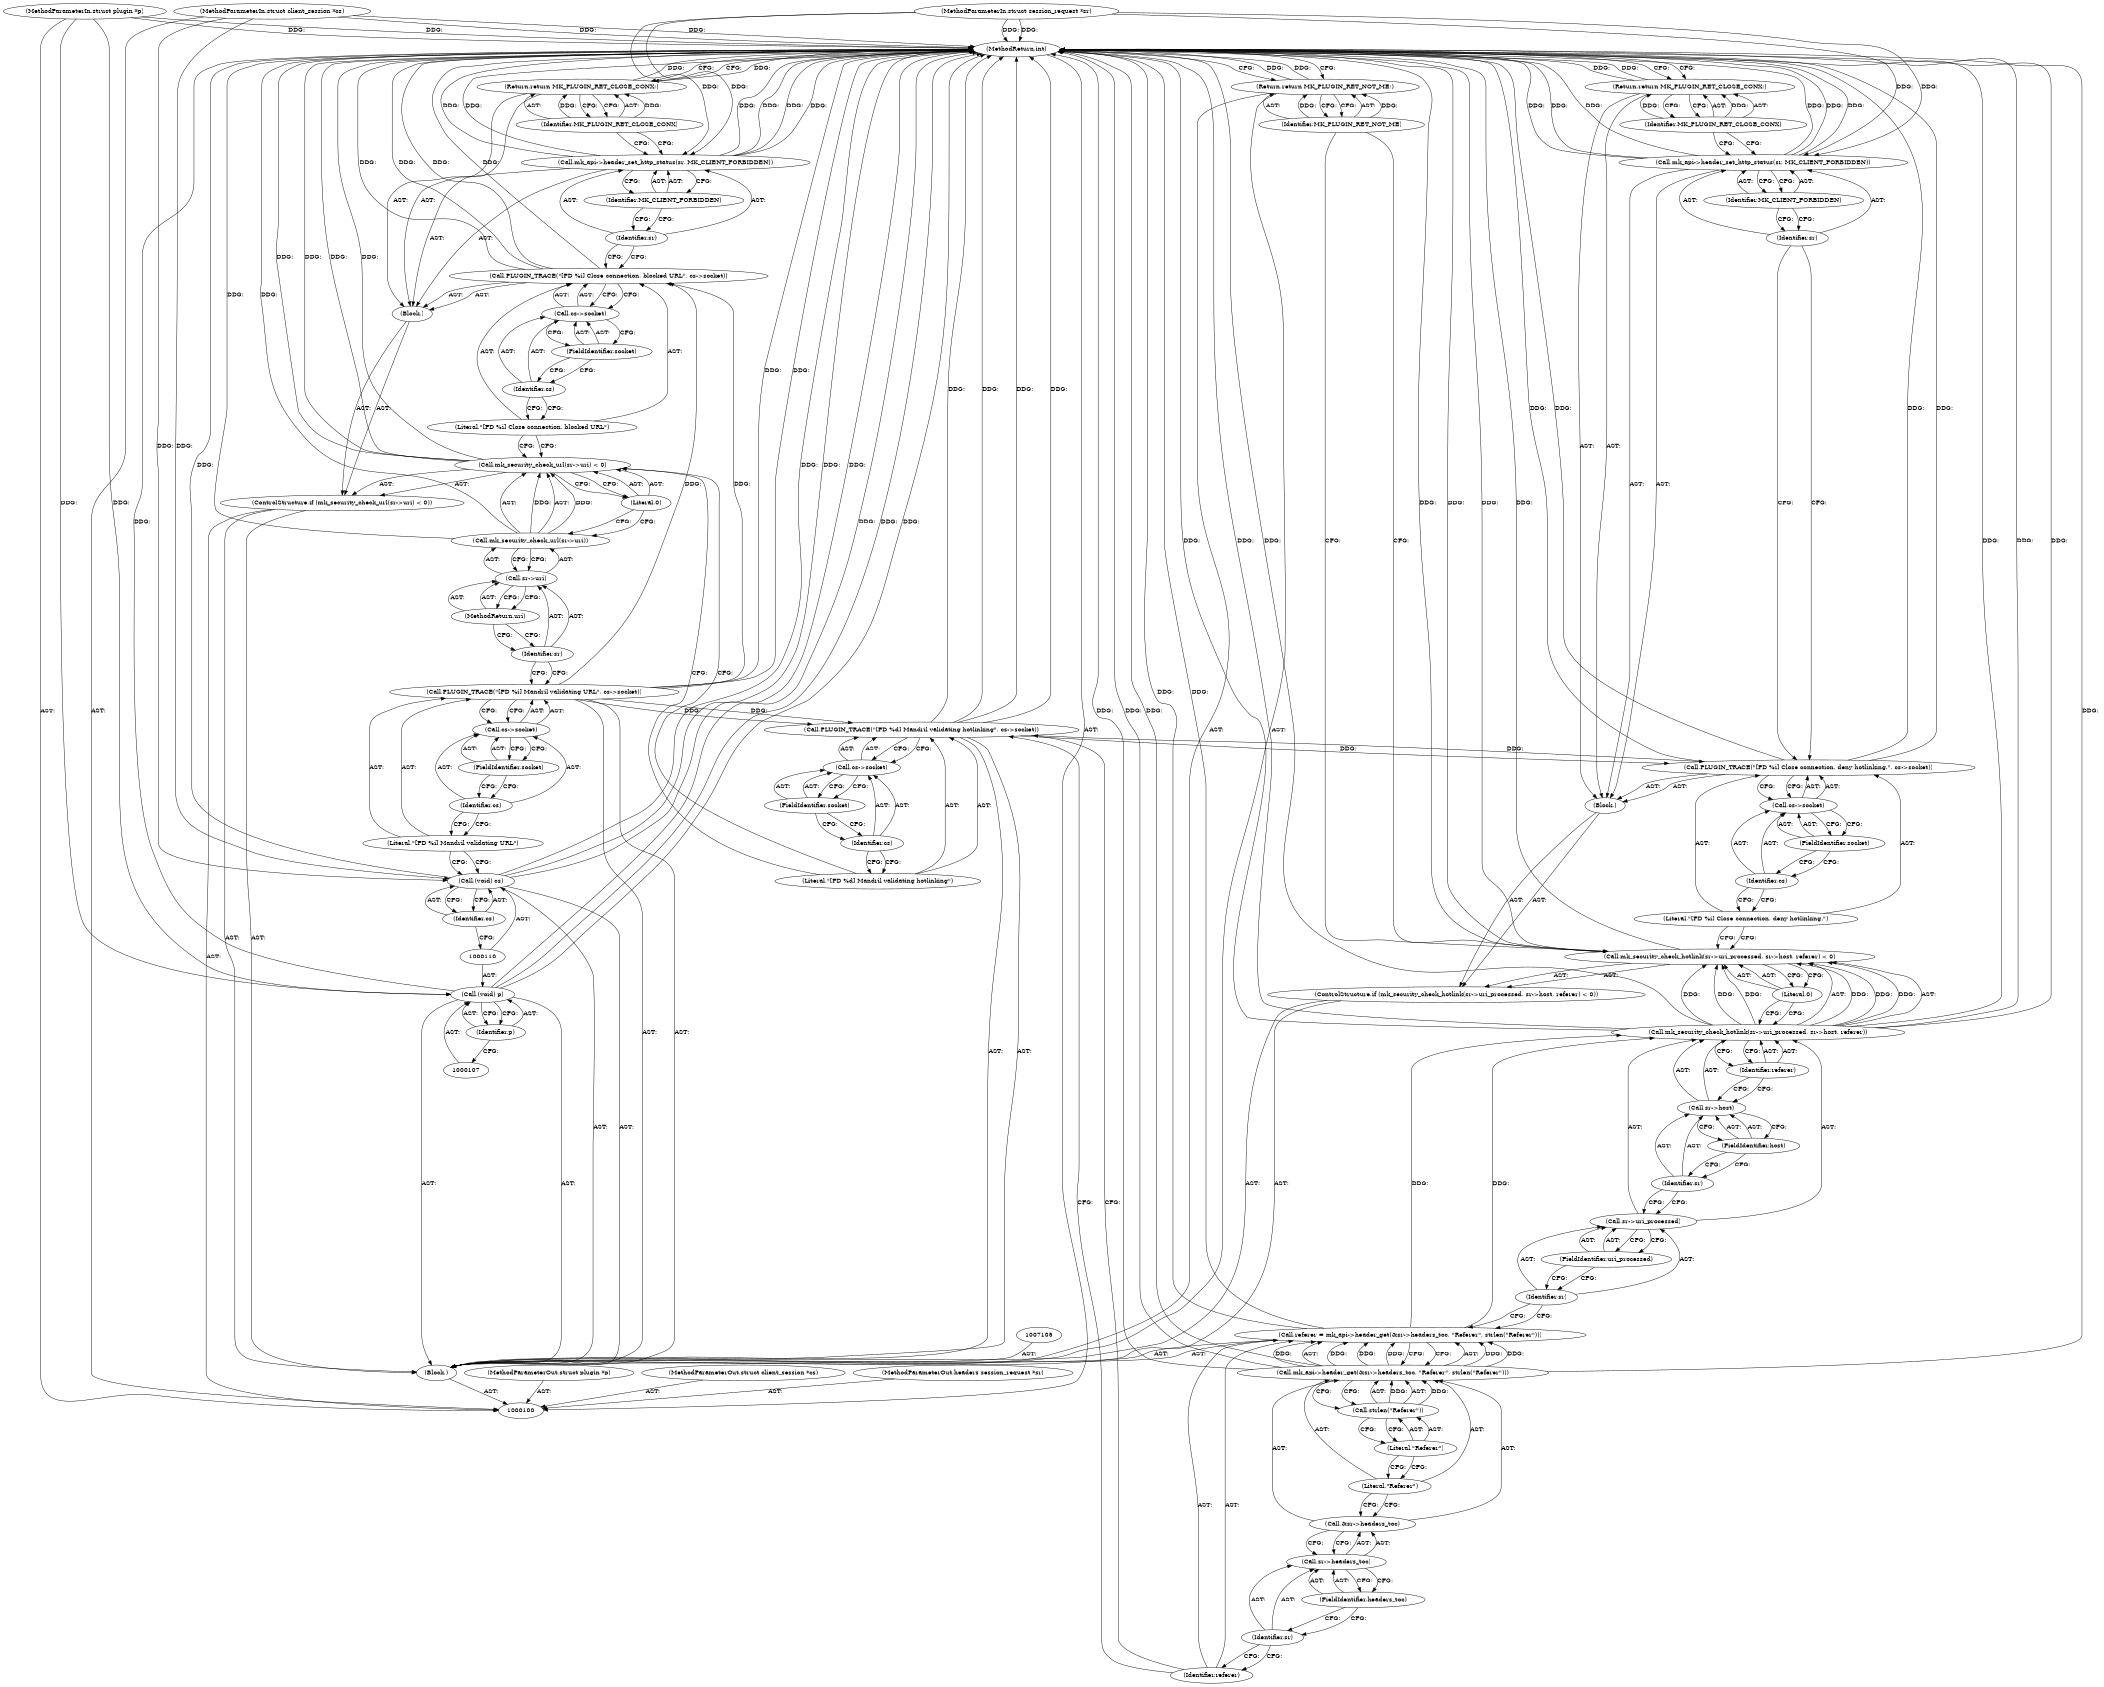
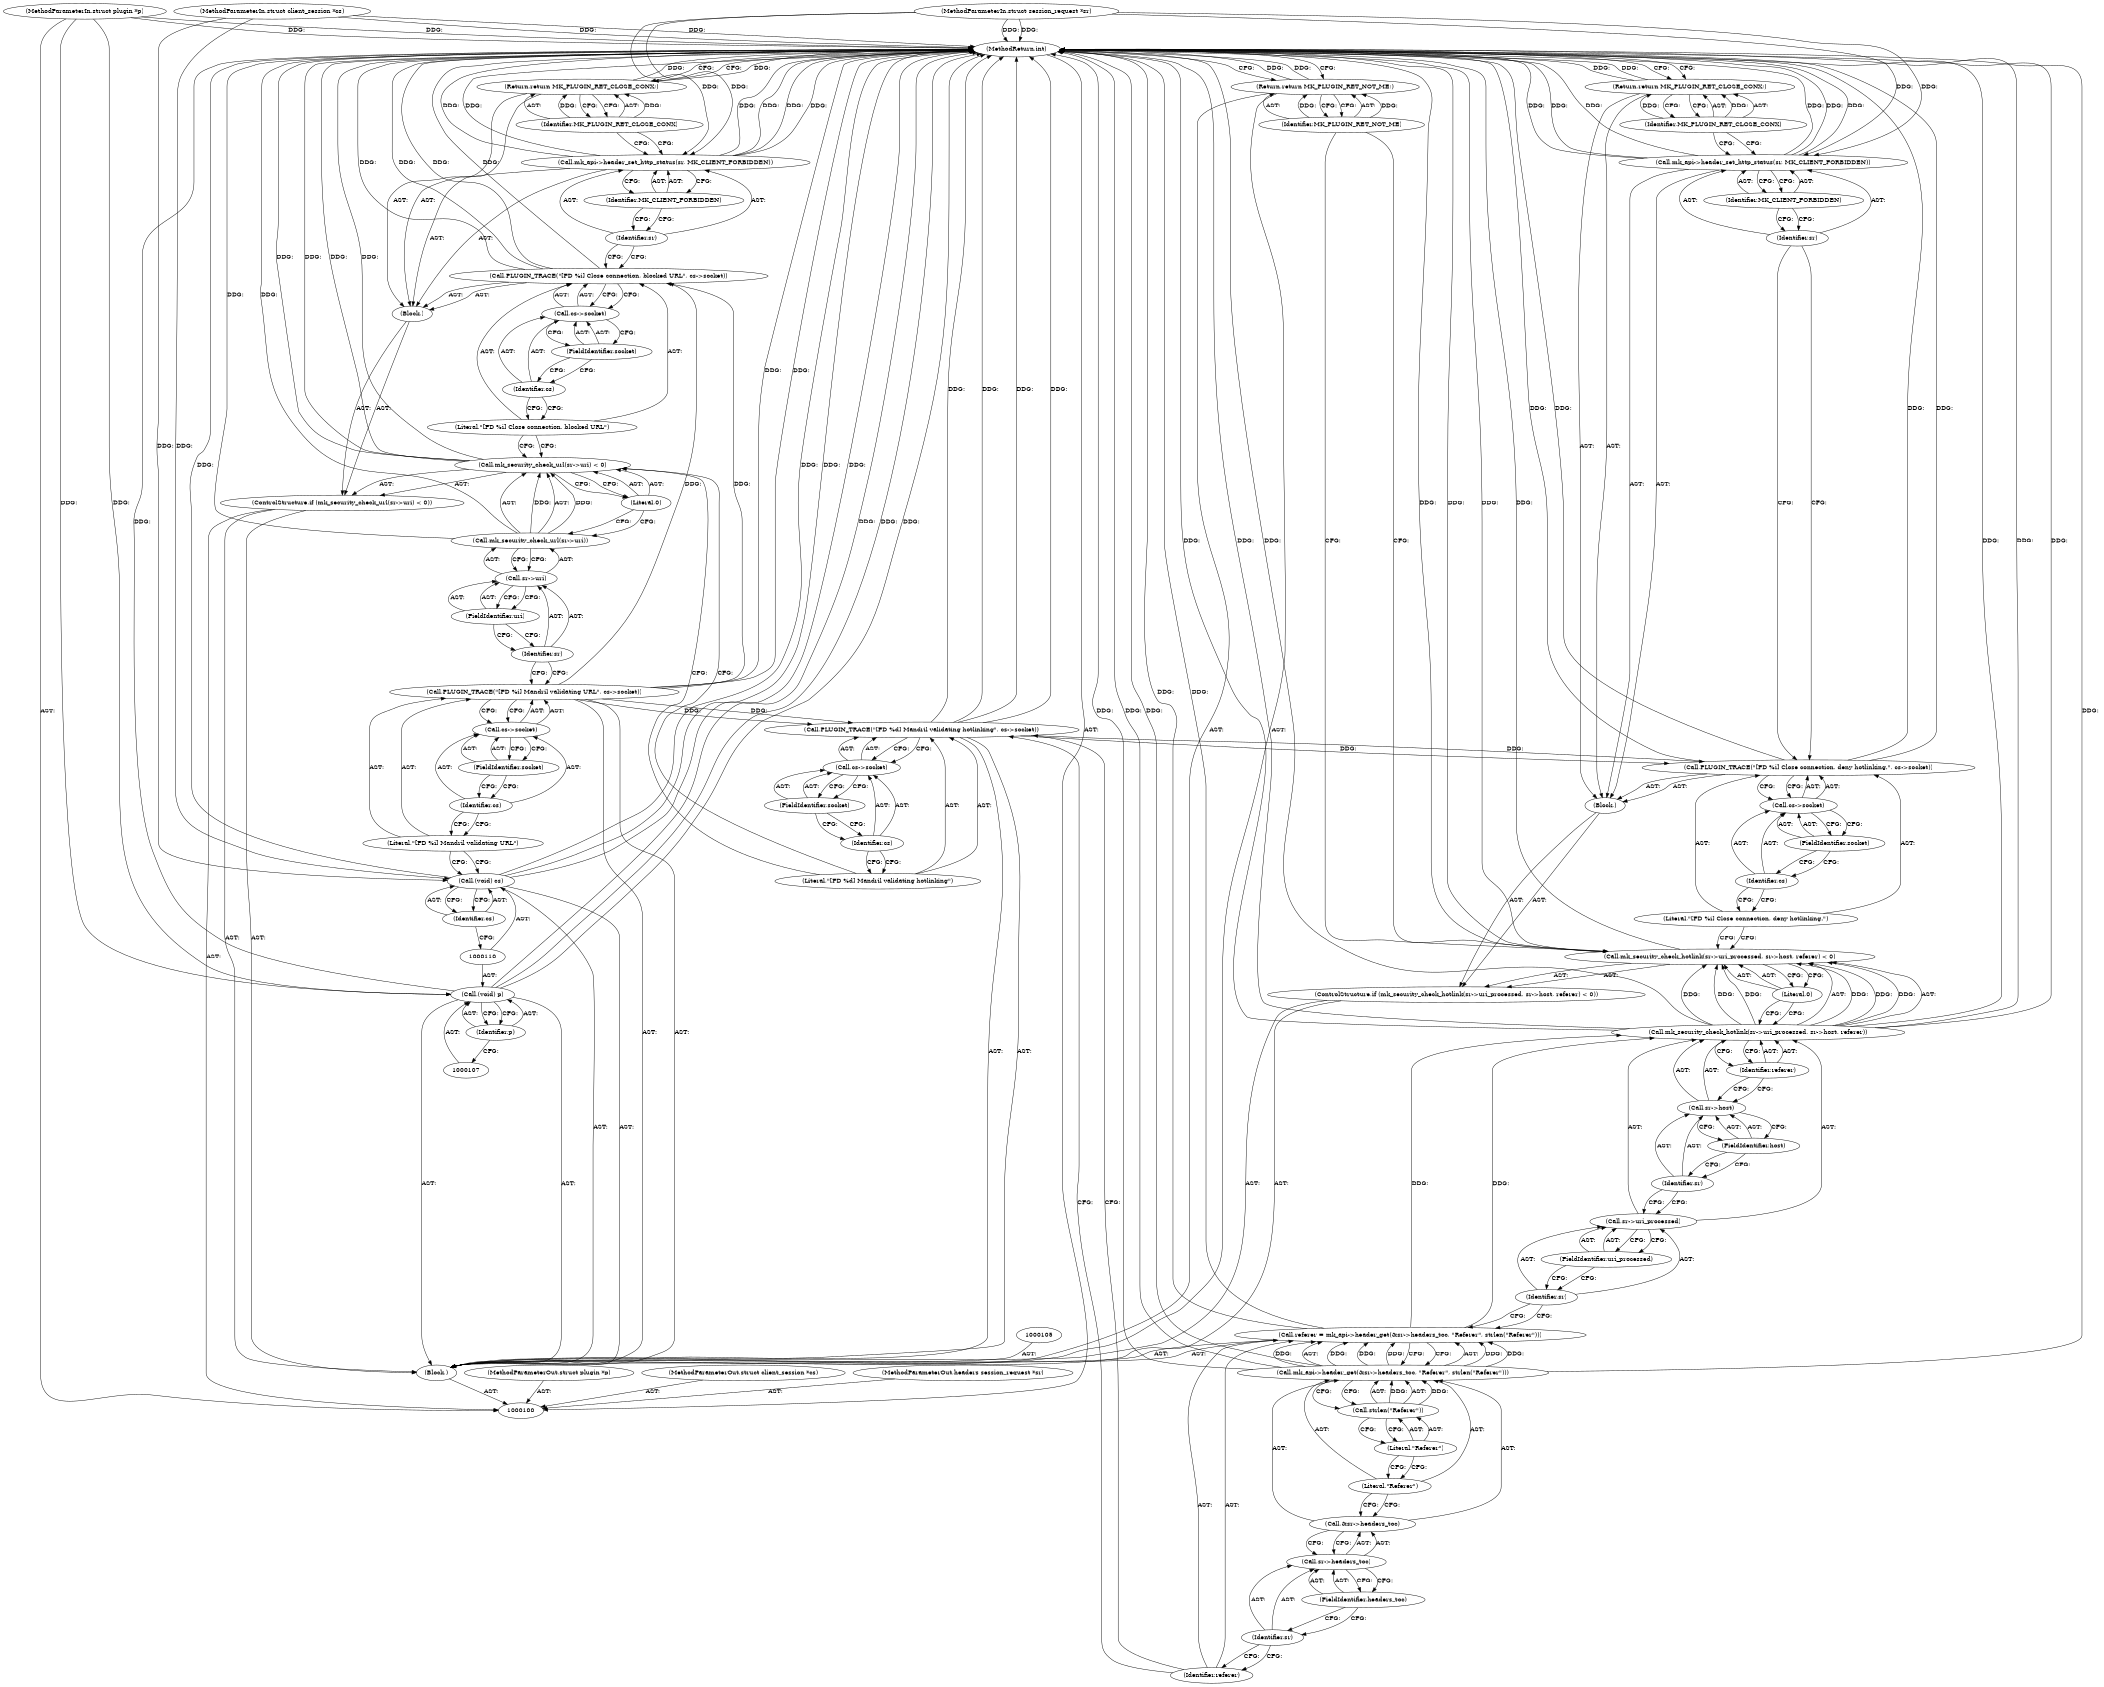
(495, 616) -> (495, 616)
(91, 865) -> none
(1039, 1335) -> (1039, 1335)
